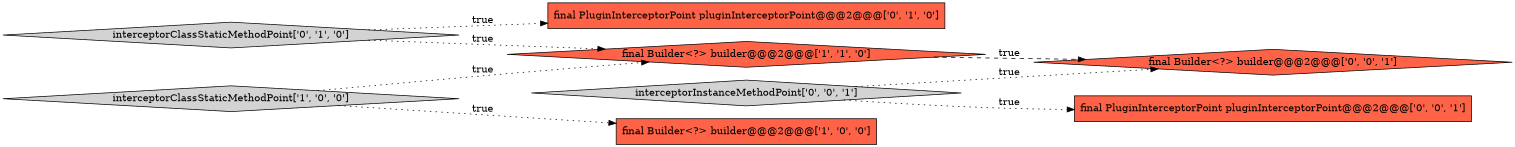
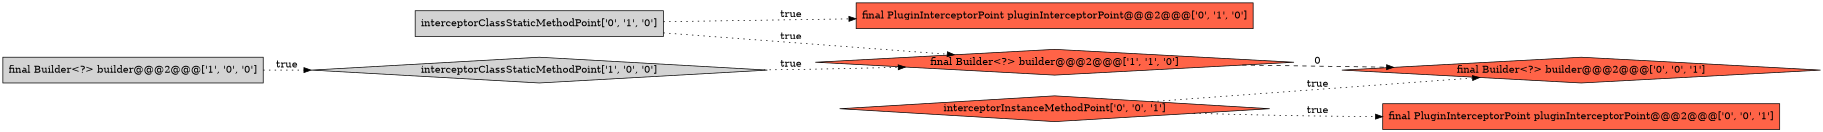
(231, 35) -> (539, 24)
(1010, 53) -> (1318, 61)
(746, 93) -> (1055, 109)
(474, 114) -> (284, 70)
(746, 132) -> (133, 70)
